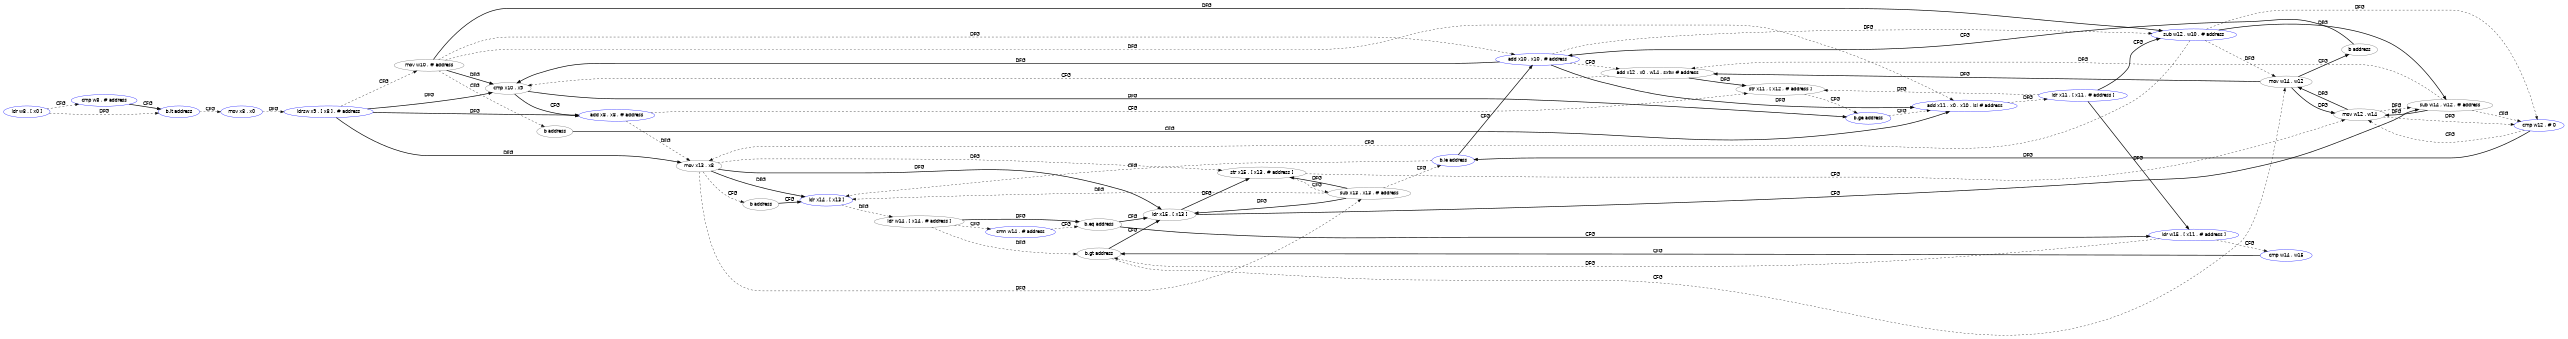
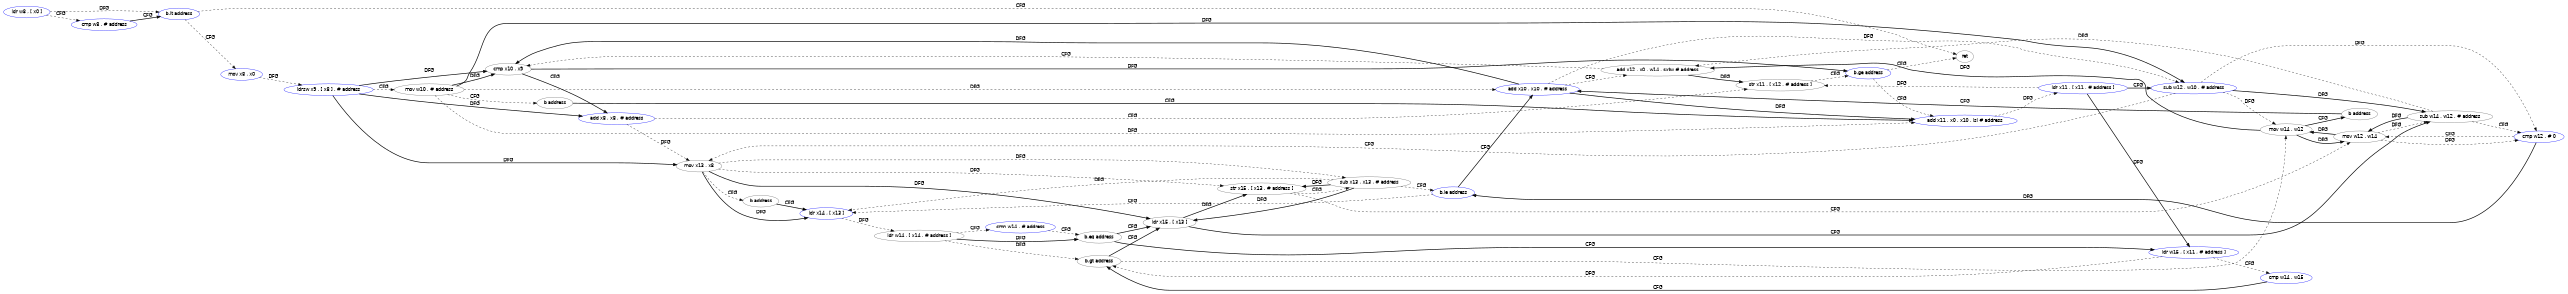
none -> (1965, 57)
